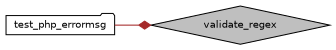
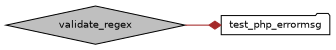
(127, 25) -> (197, 25)
